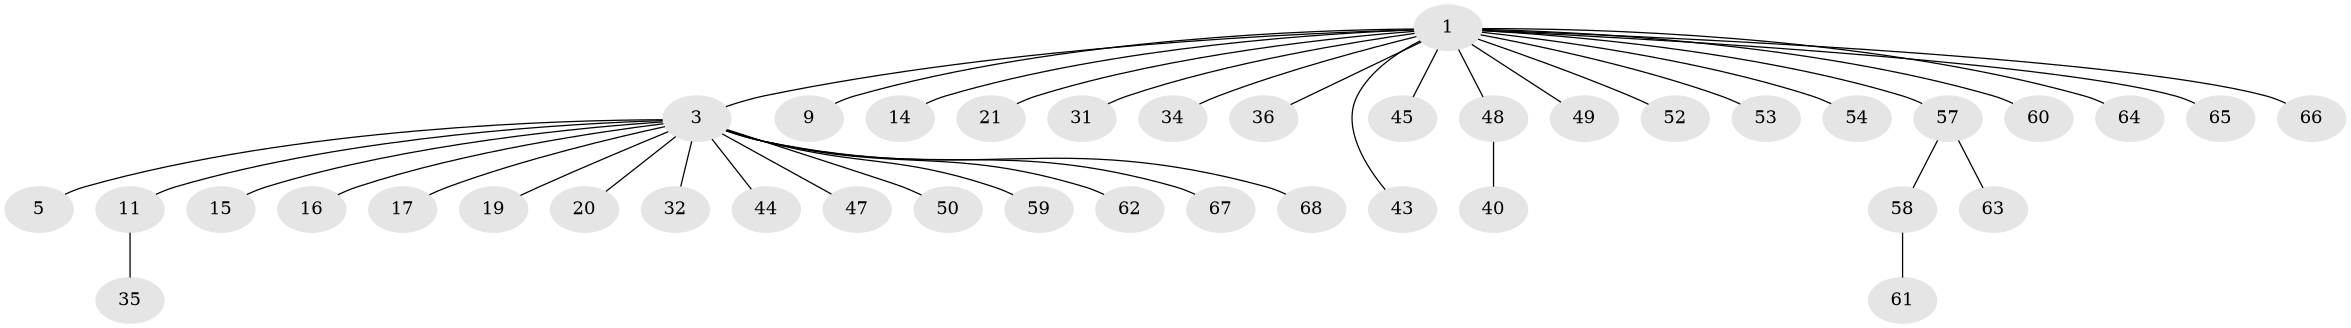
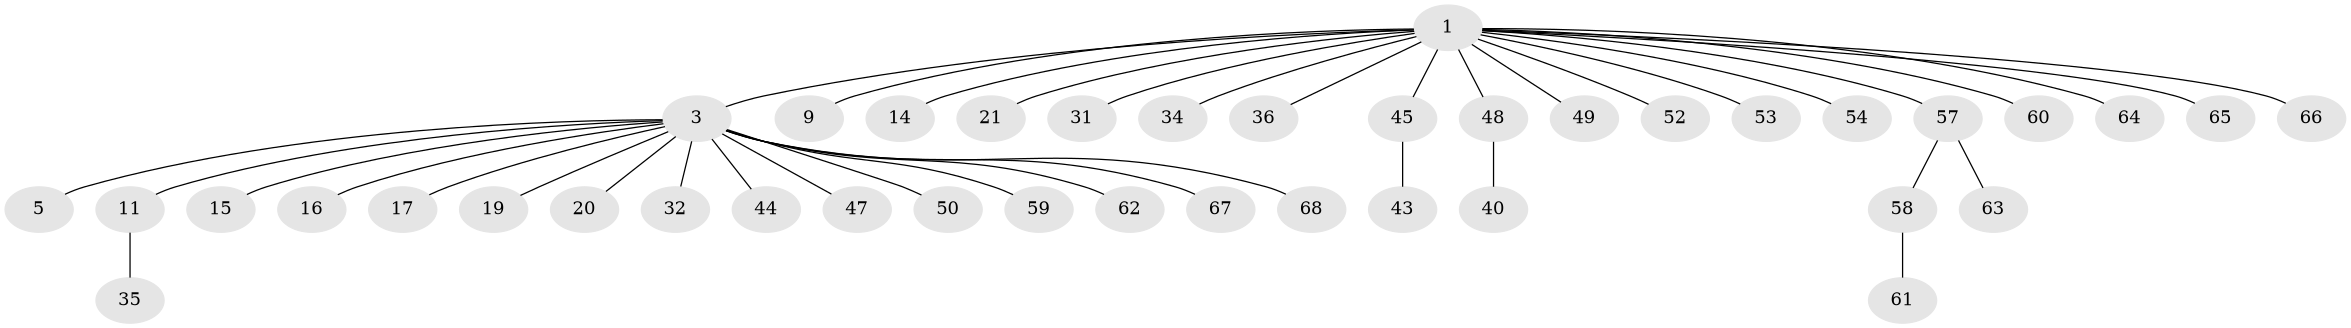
(1354, 105) -> (1403, 164)
